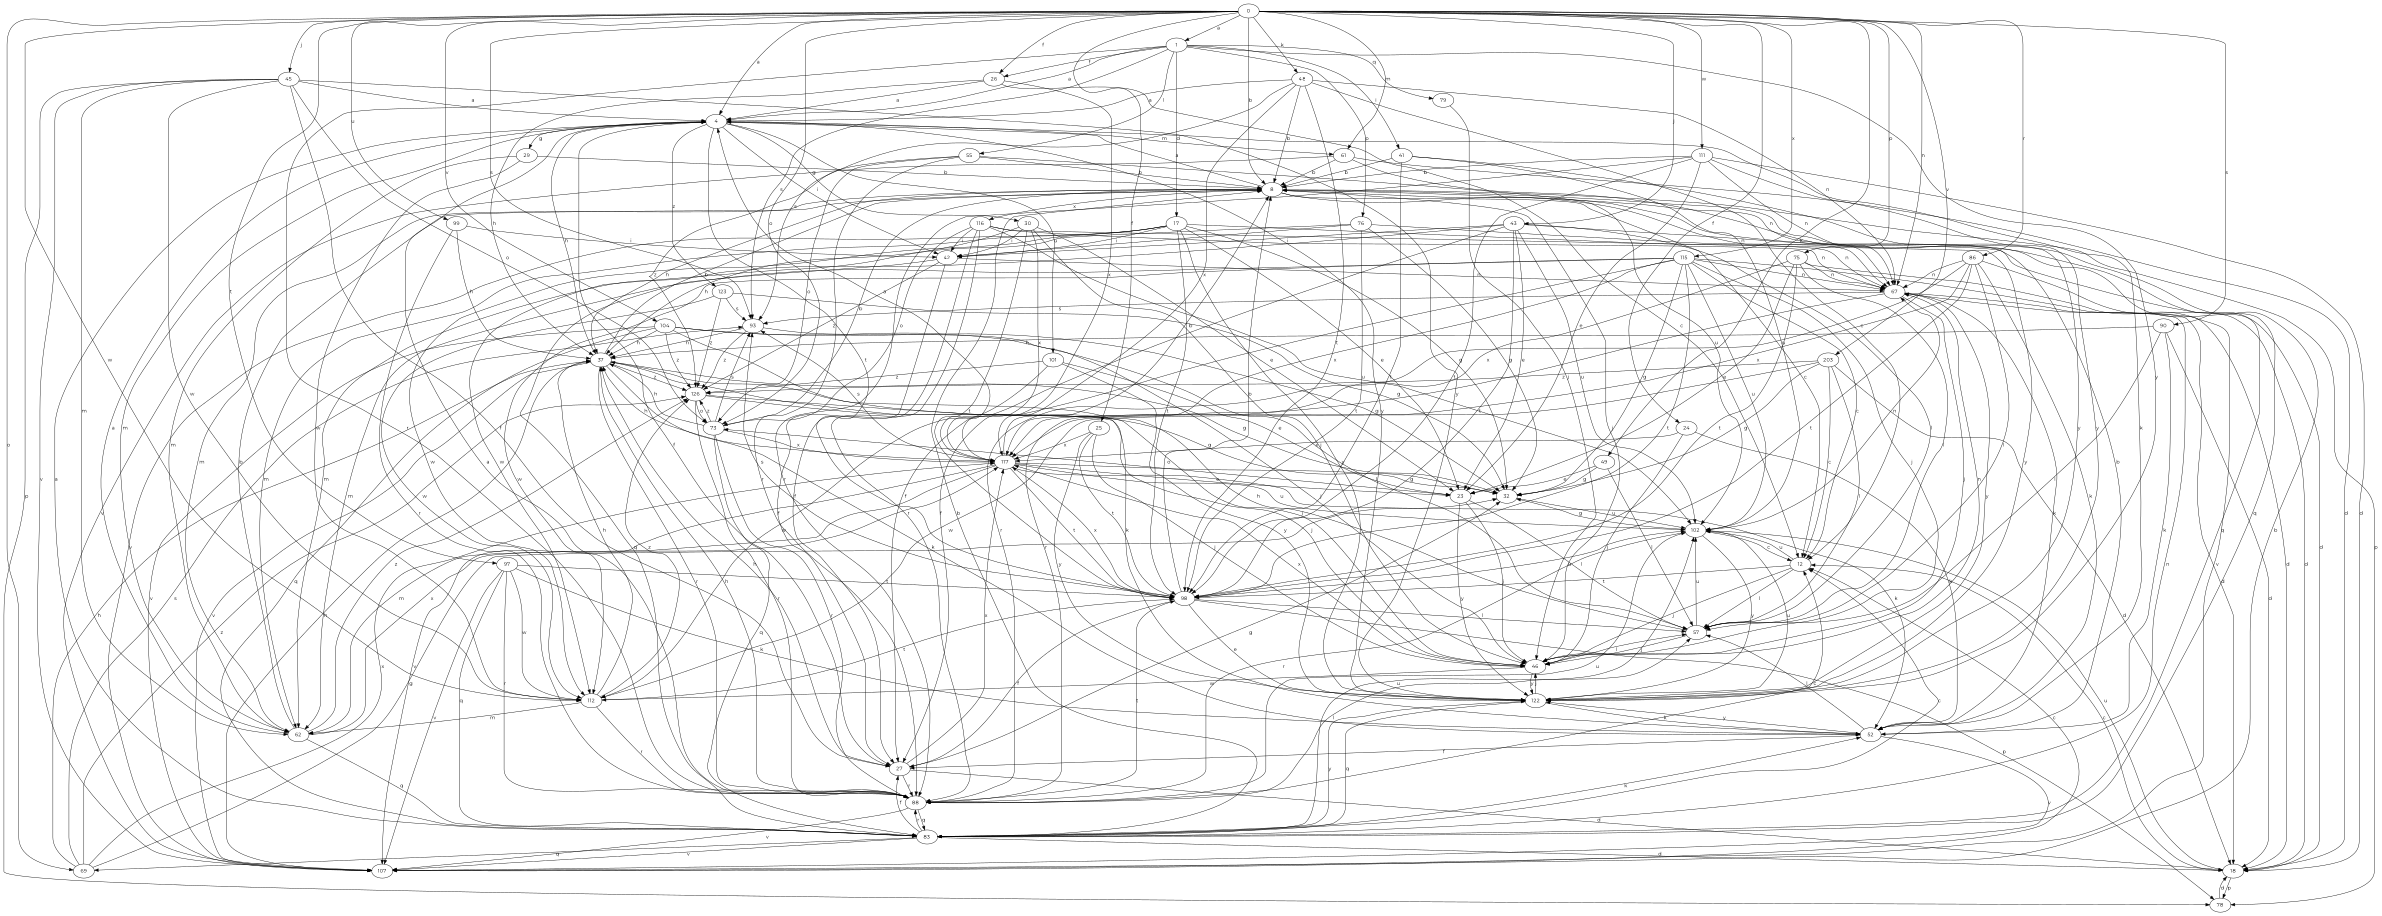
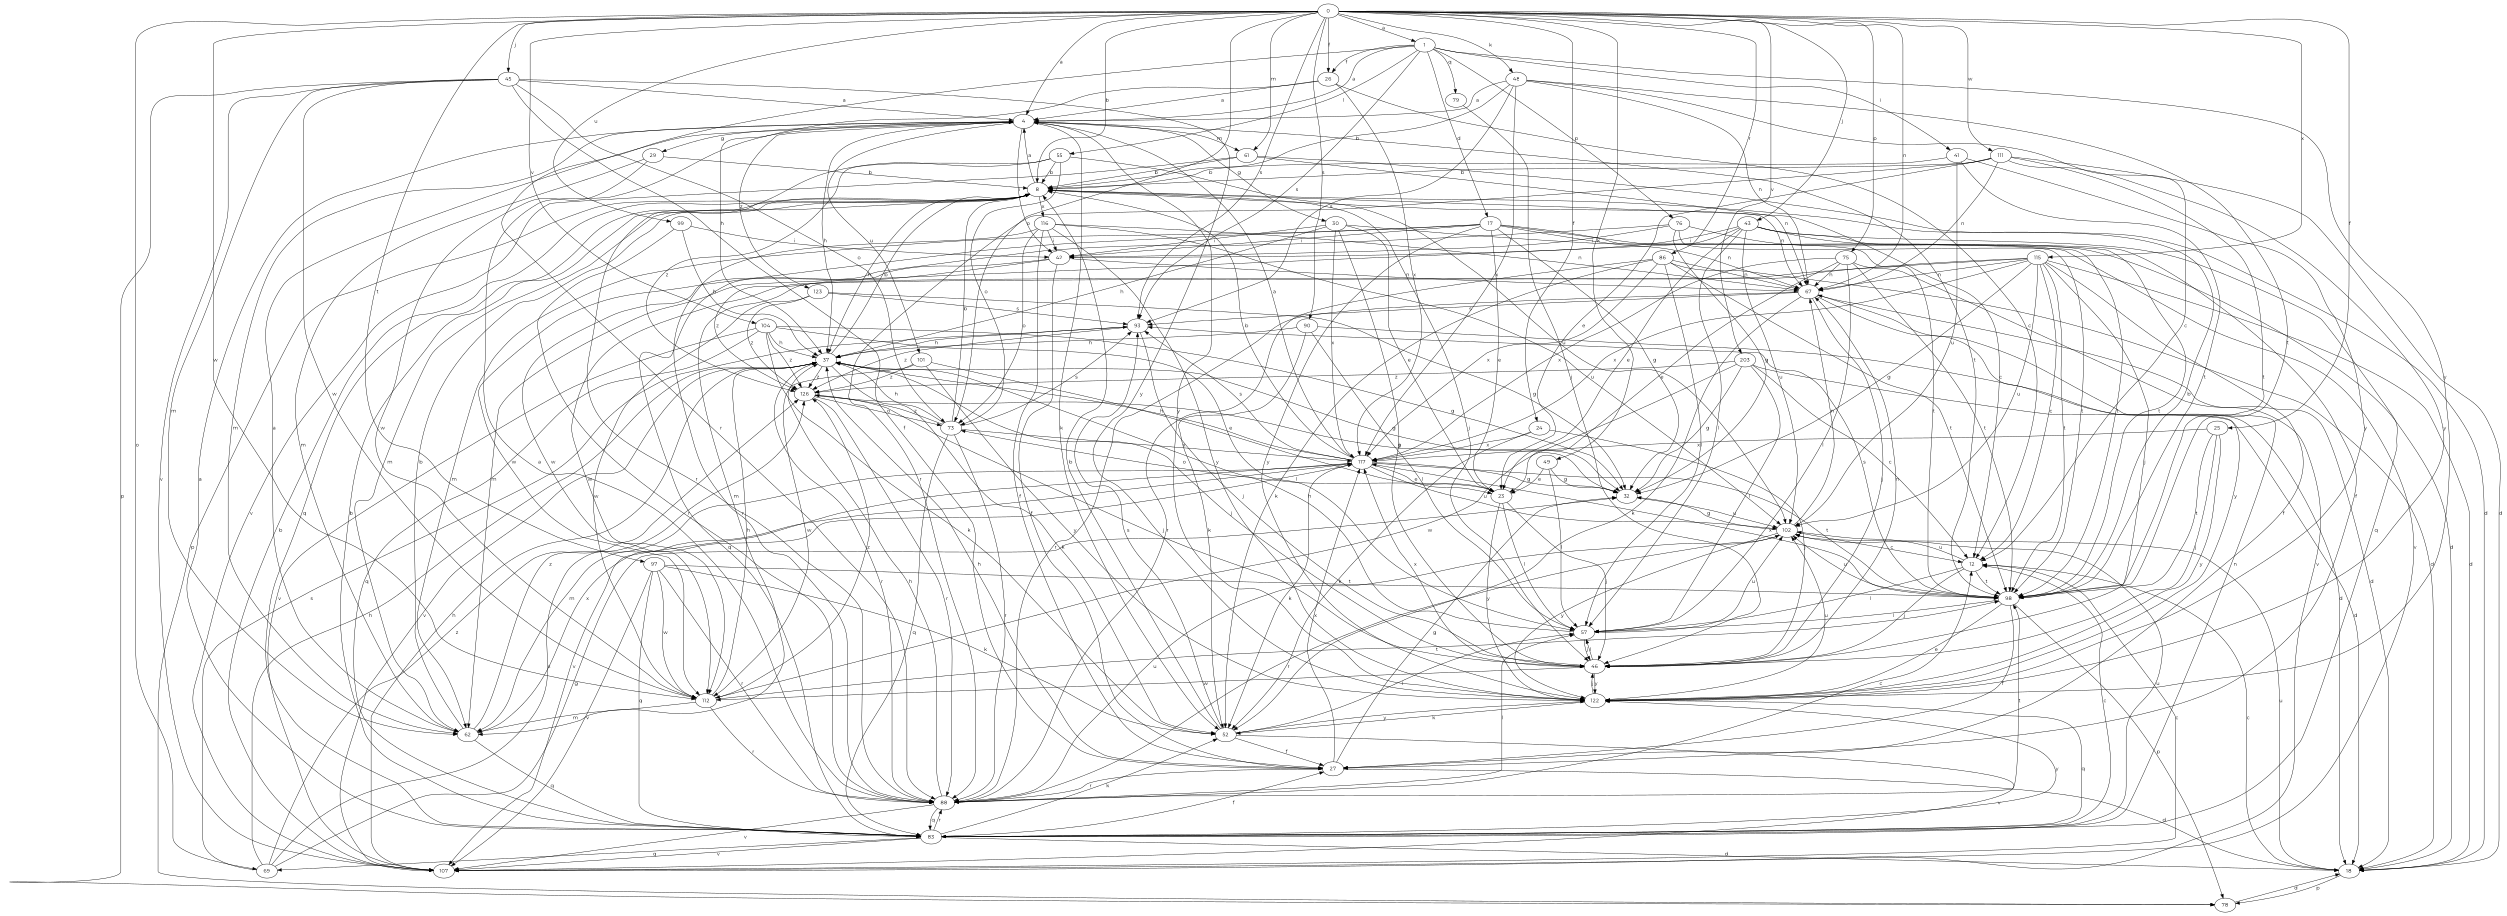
(668, 439) -> none
none -> (1124, 529)
